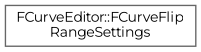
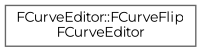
(101, 26) -> (101, 26)
